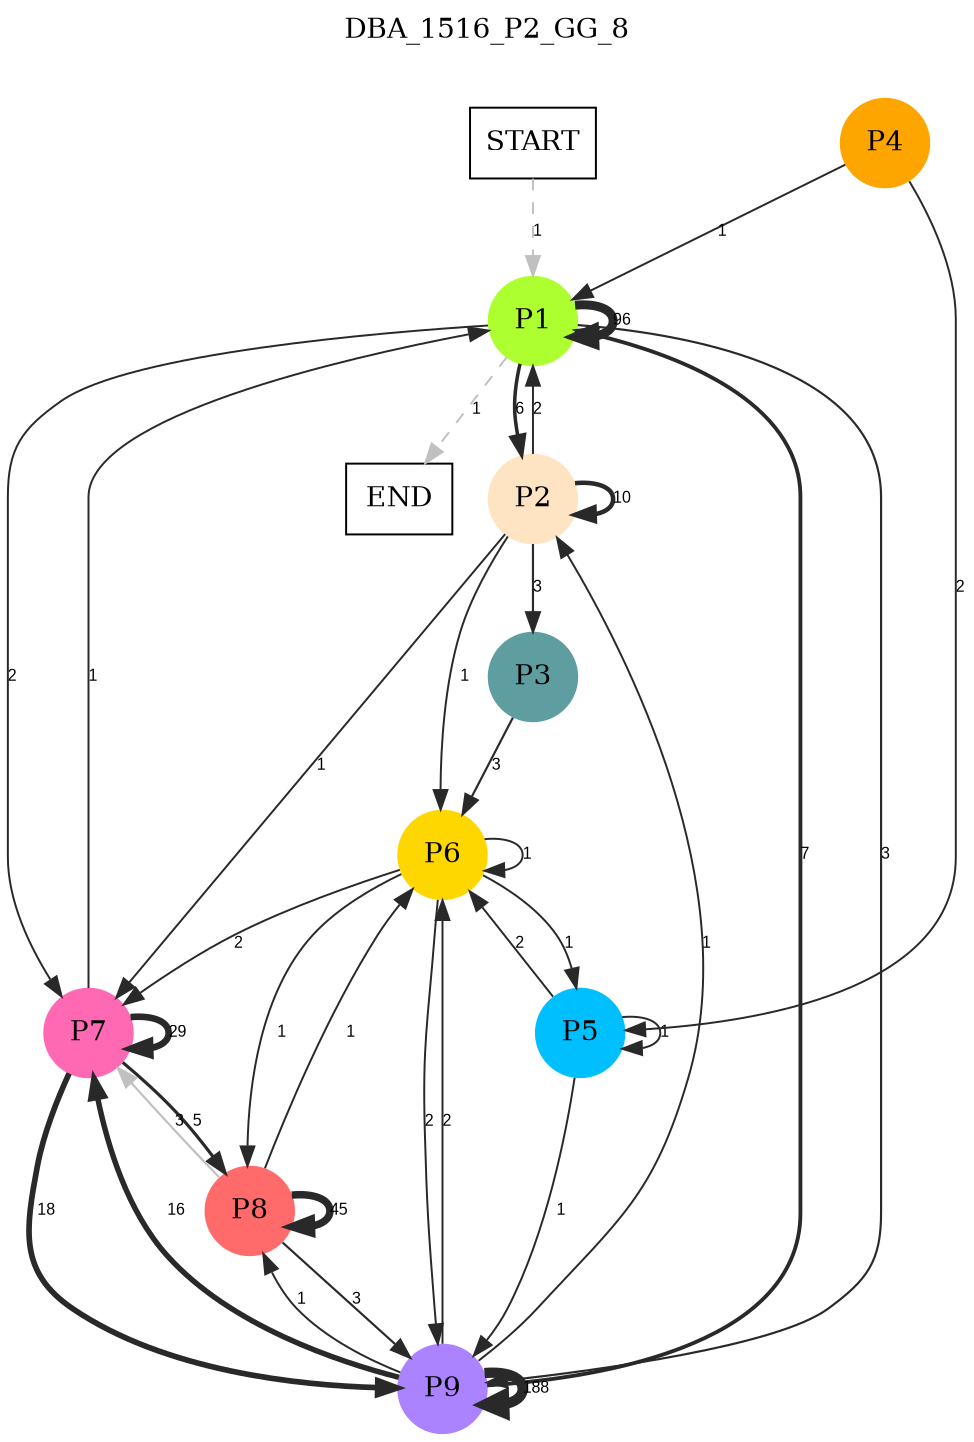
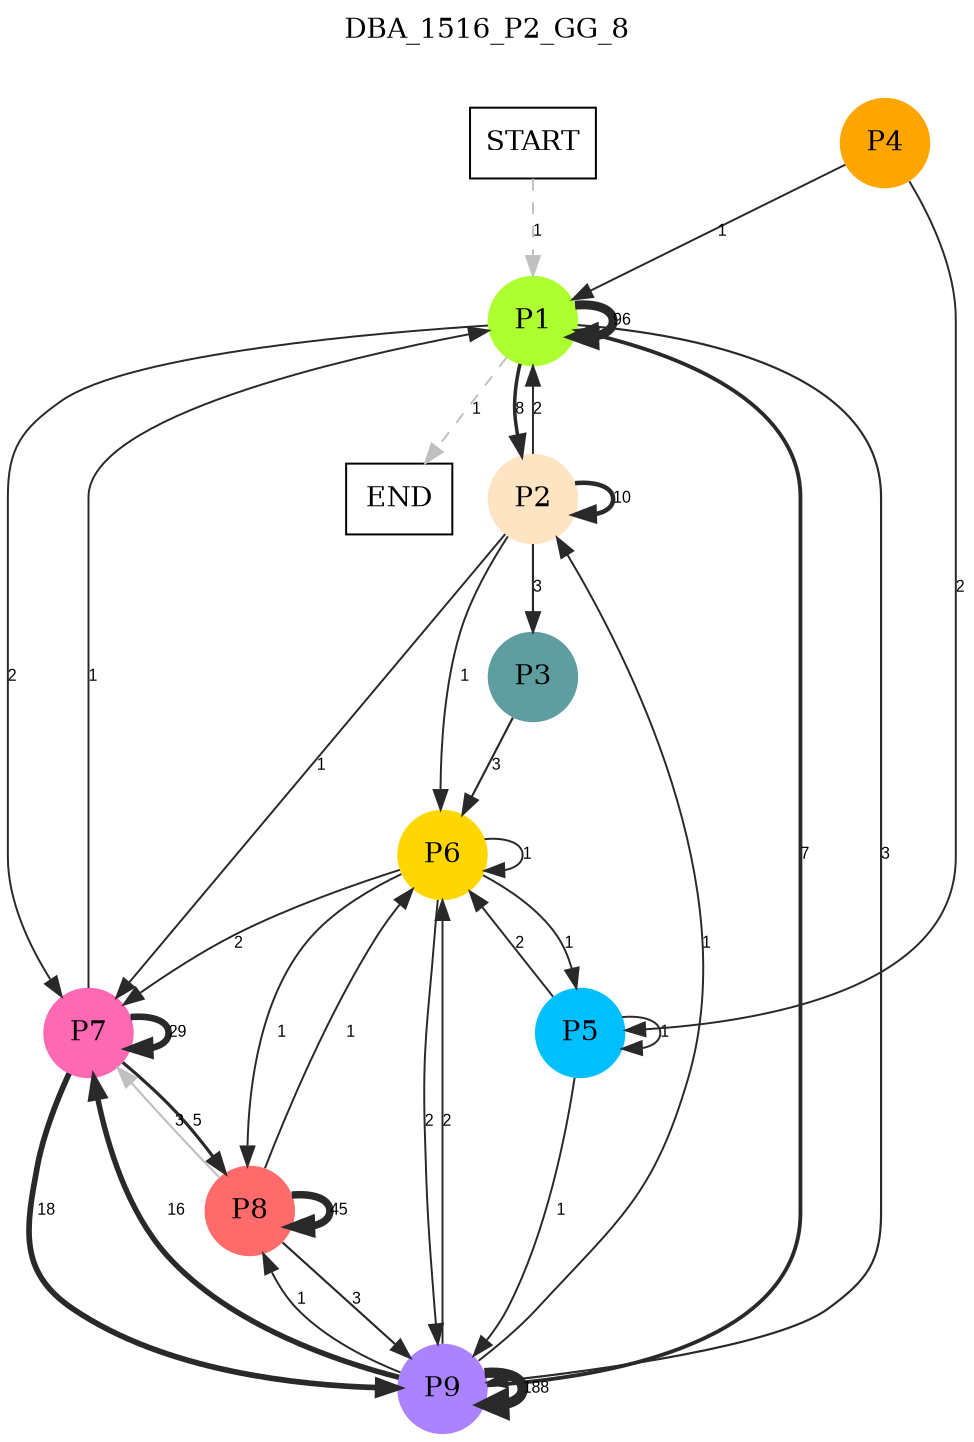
(520, 410) -> (520, 410)
